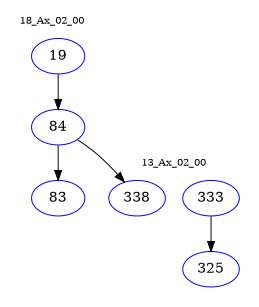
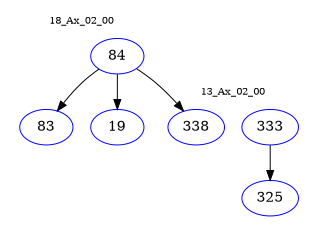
(58, 87) -> (117, 87)
